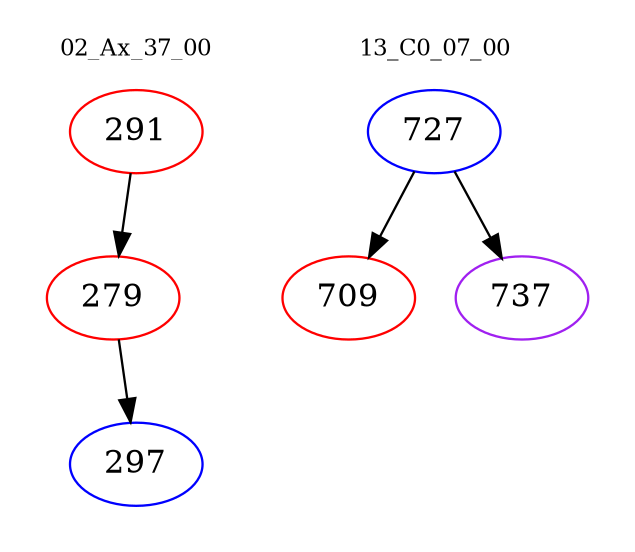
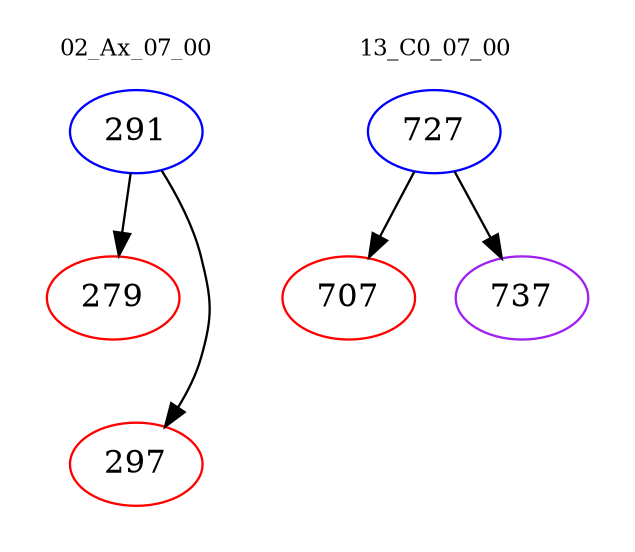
(136, 50) -> (136, 50)
(136, 132) -> (136, 132)
(349, 298) -> (349, 298)
(123, 369) -> (208, 287)
(136, 464) -> (136, 464)
